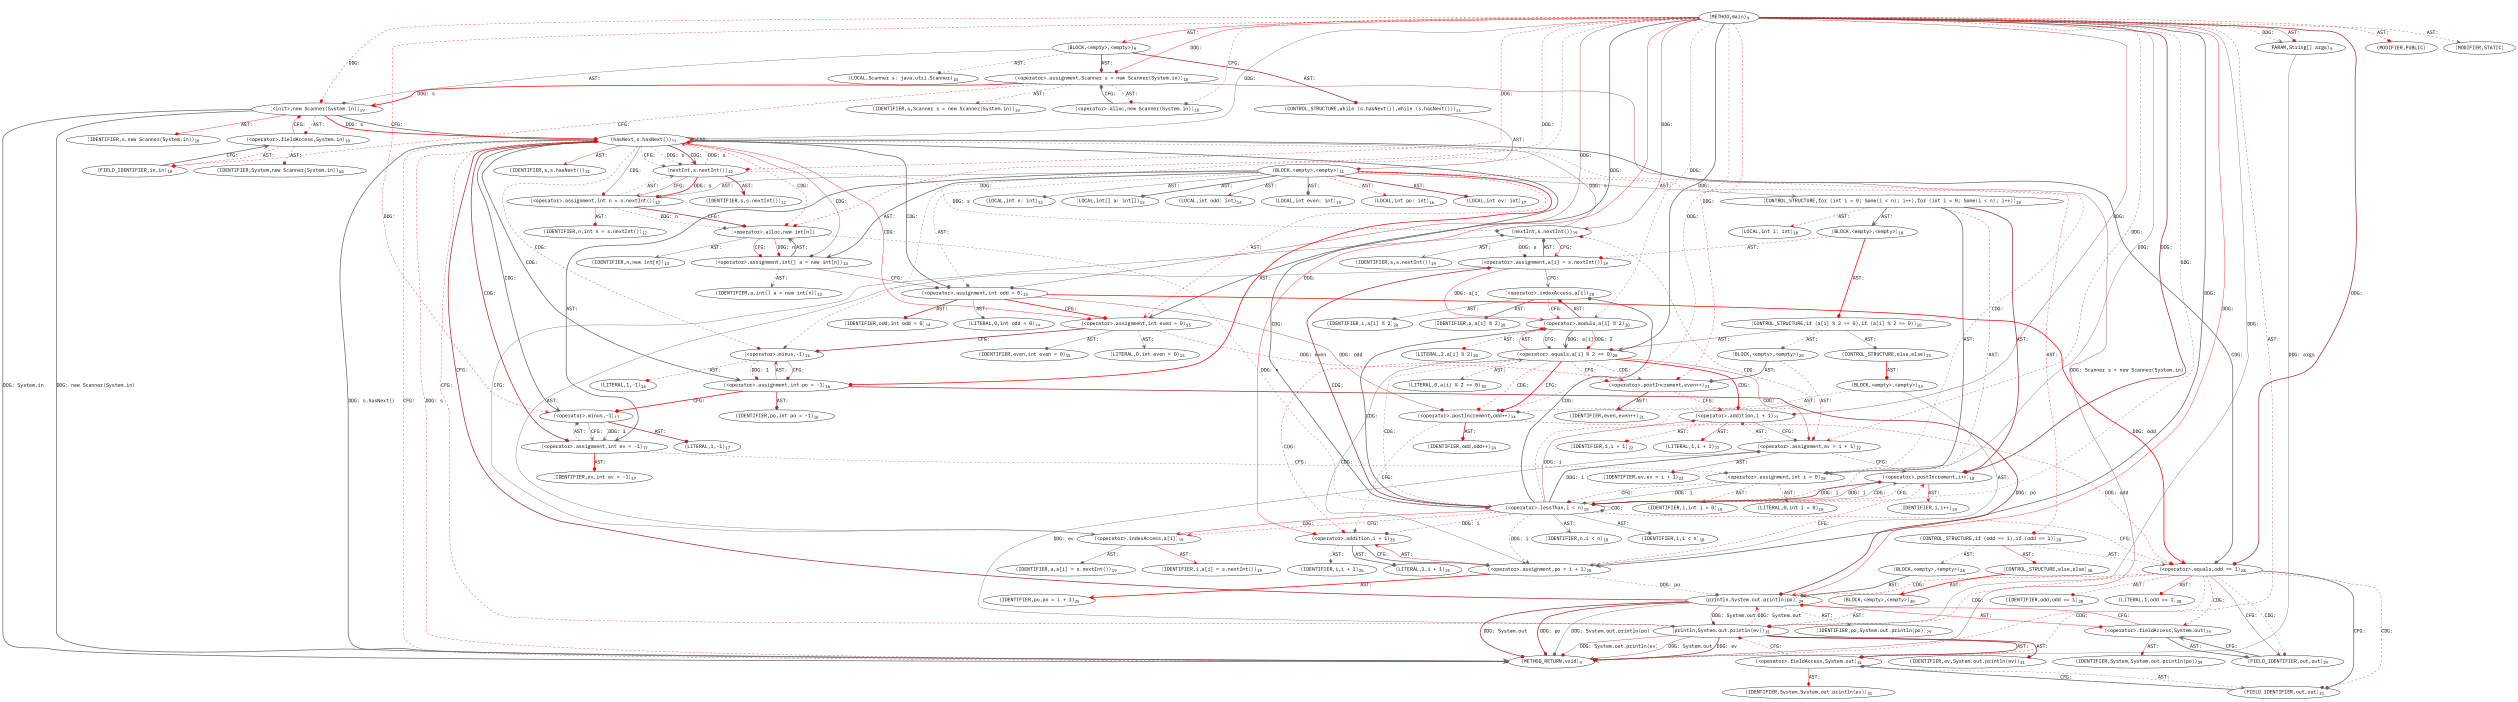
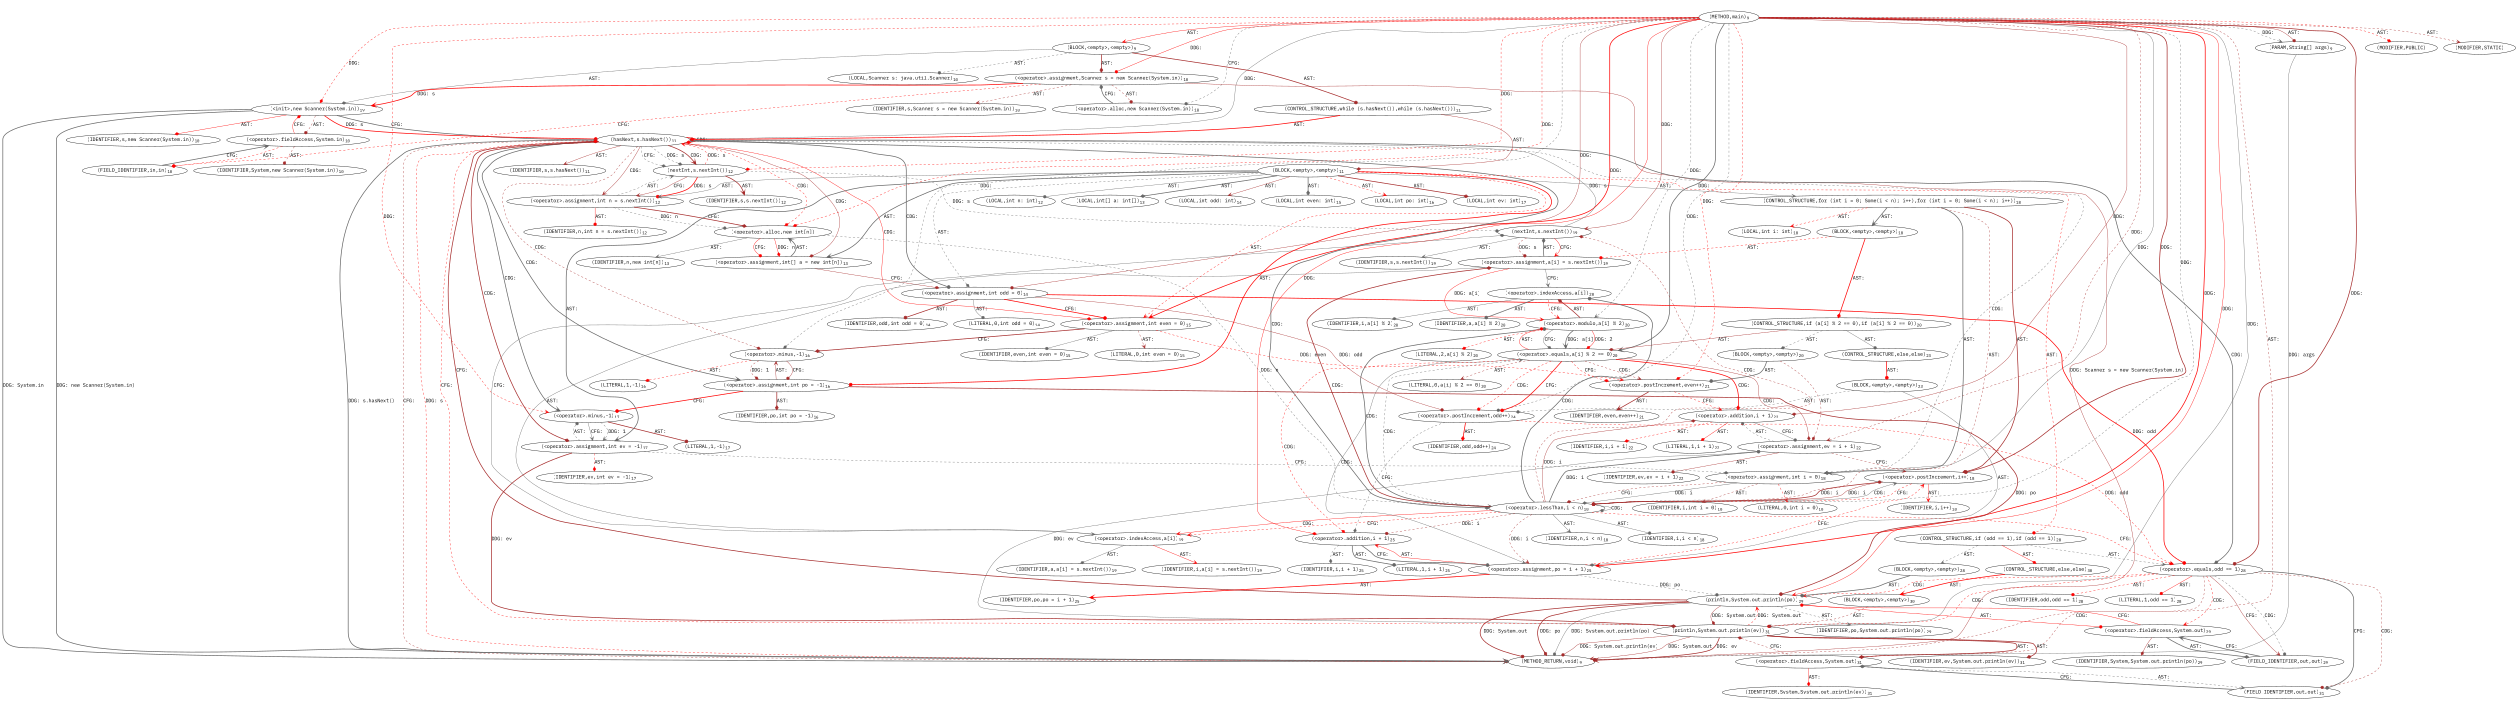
none -> (1018, 136)
(625, 171) -> (625, 171)
(1553, 220) -> (1553, 220)
(769, 293) -> none
(1690, 306) -> (1690, 306)
(2203, 311) -> (2203, 311)
(594, 460) -> (594, 460)
none -> (985, 619)
